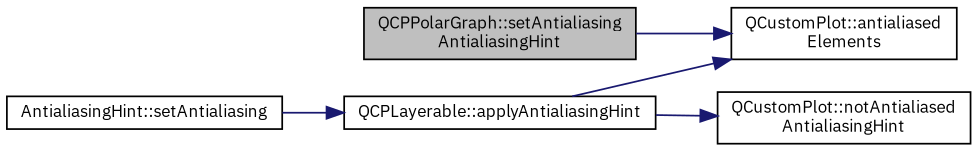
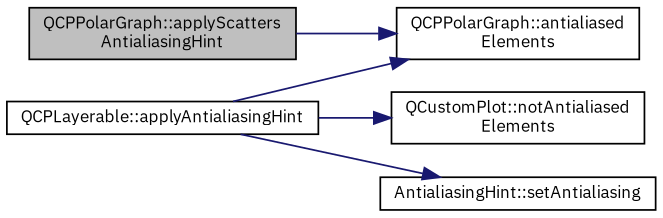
(500, 34) -> (163, 34)
(844, 34) -> (518, 34)
(304, 113) -> (332, 154)
(844, 118) -> (518, 118)
